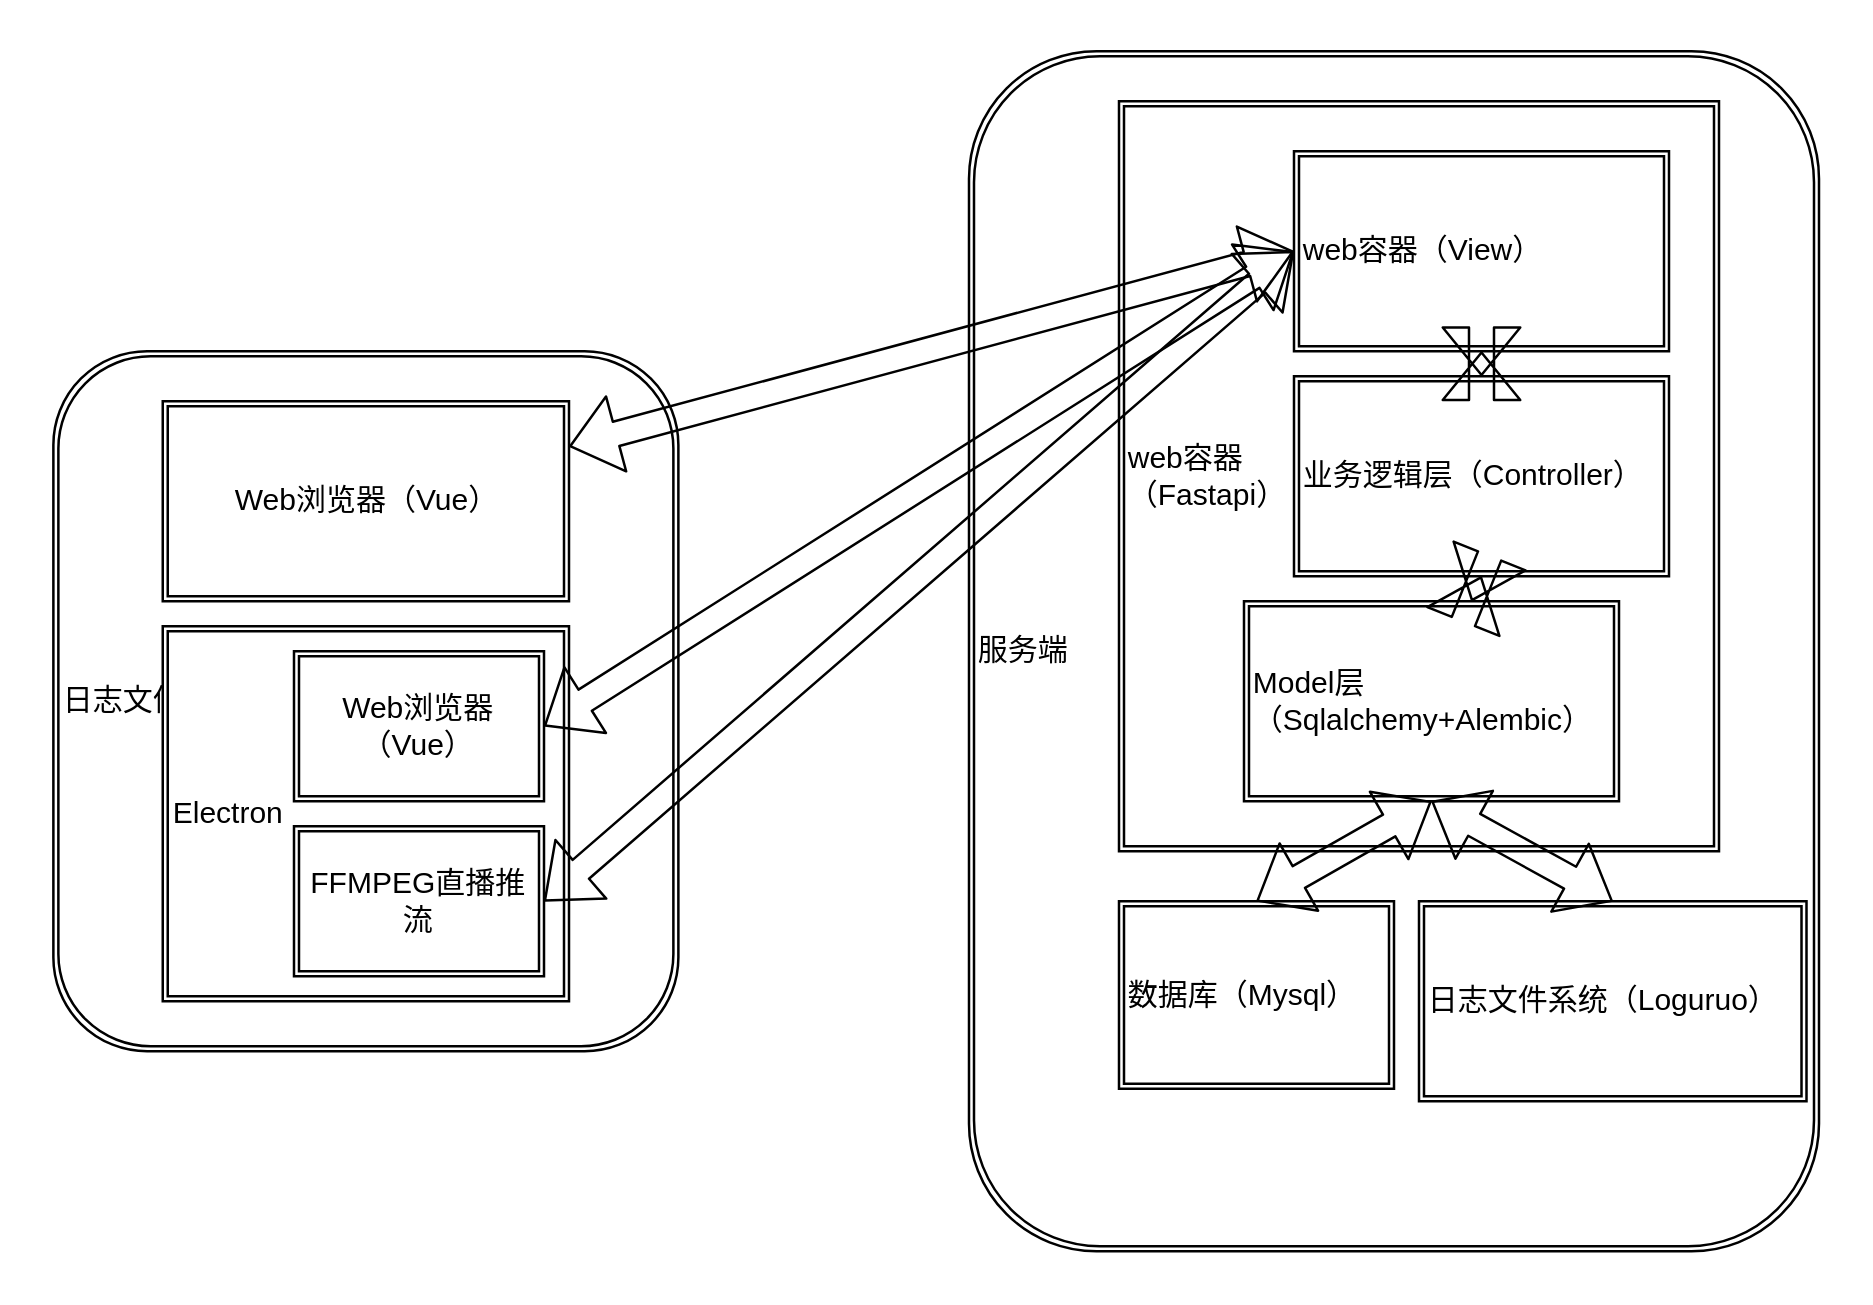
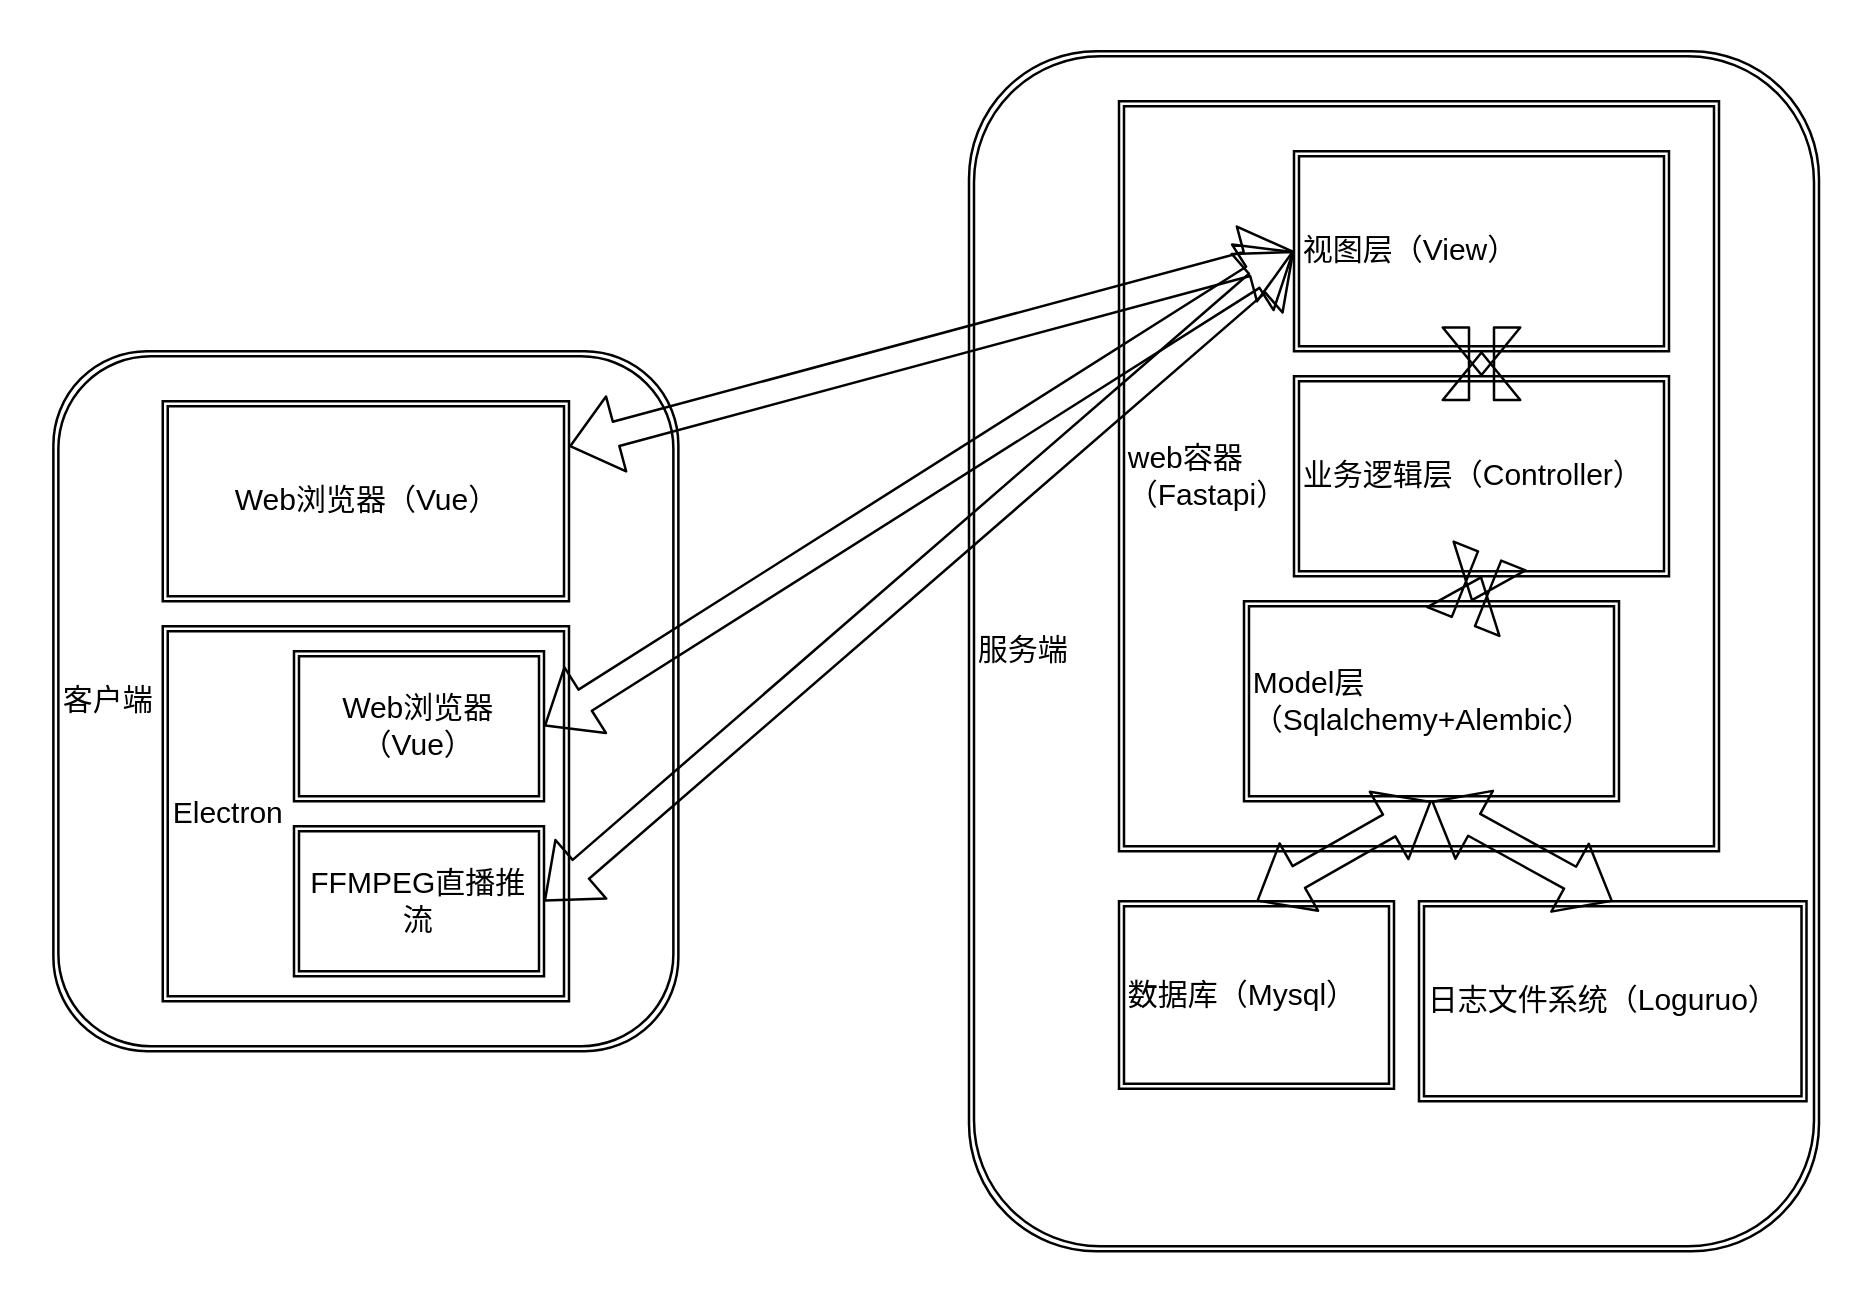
(1419, 251) -> (1408, 251)
(154, 701) -> (109, 701)
